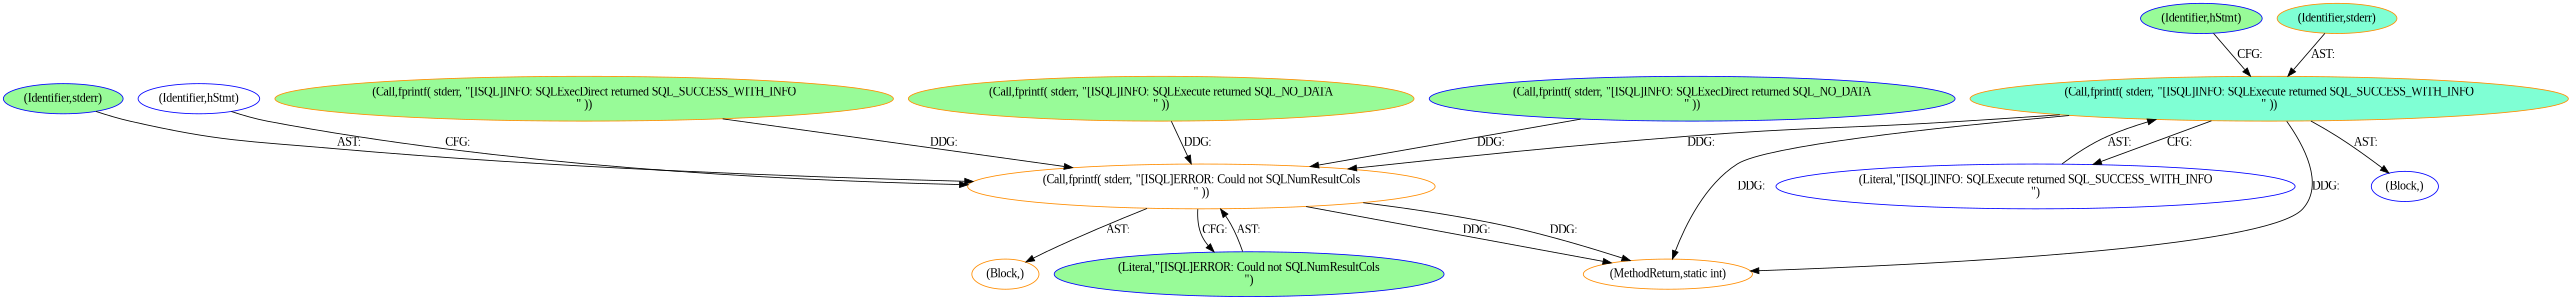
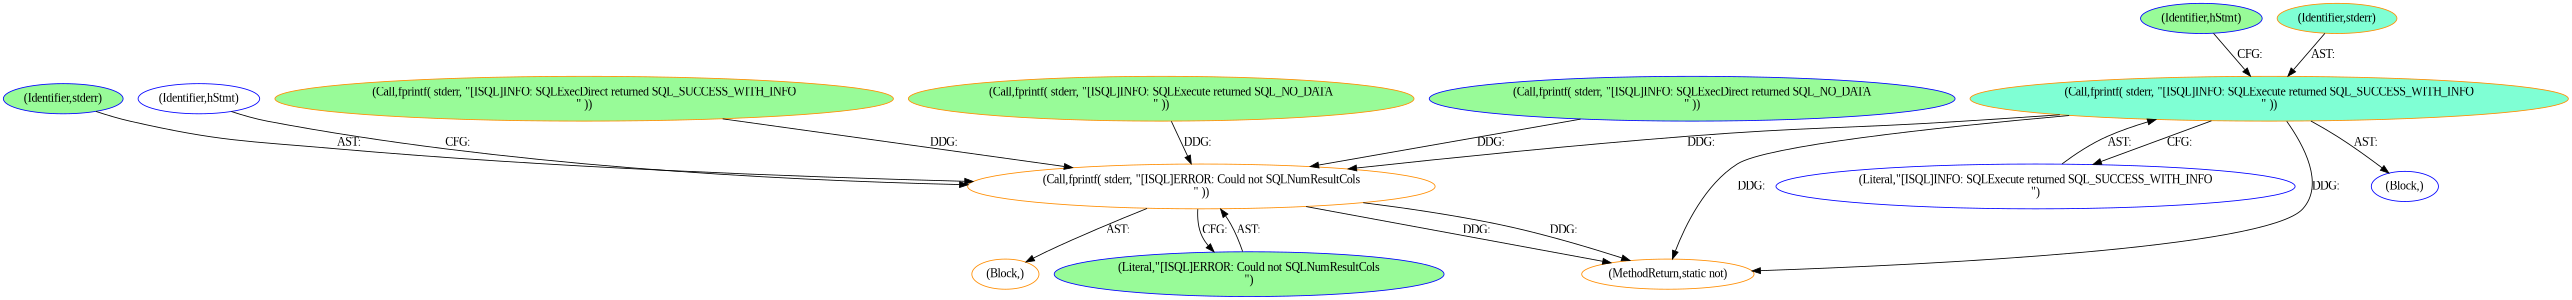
(1668, 274) -> (1668, 274)
